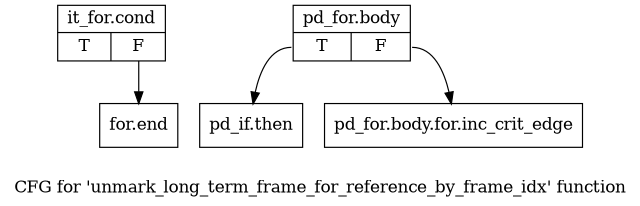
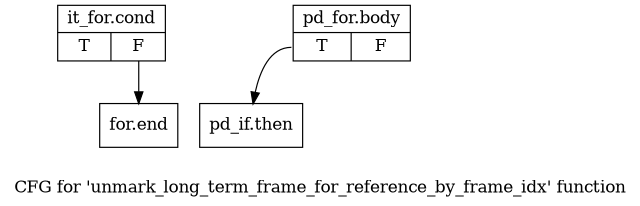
(454, 125) -> none
